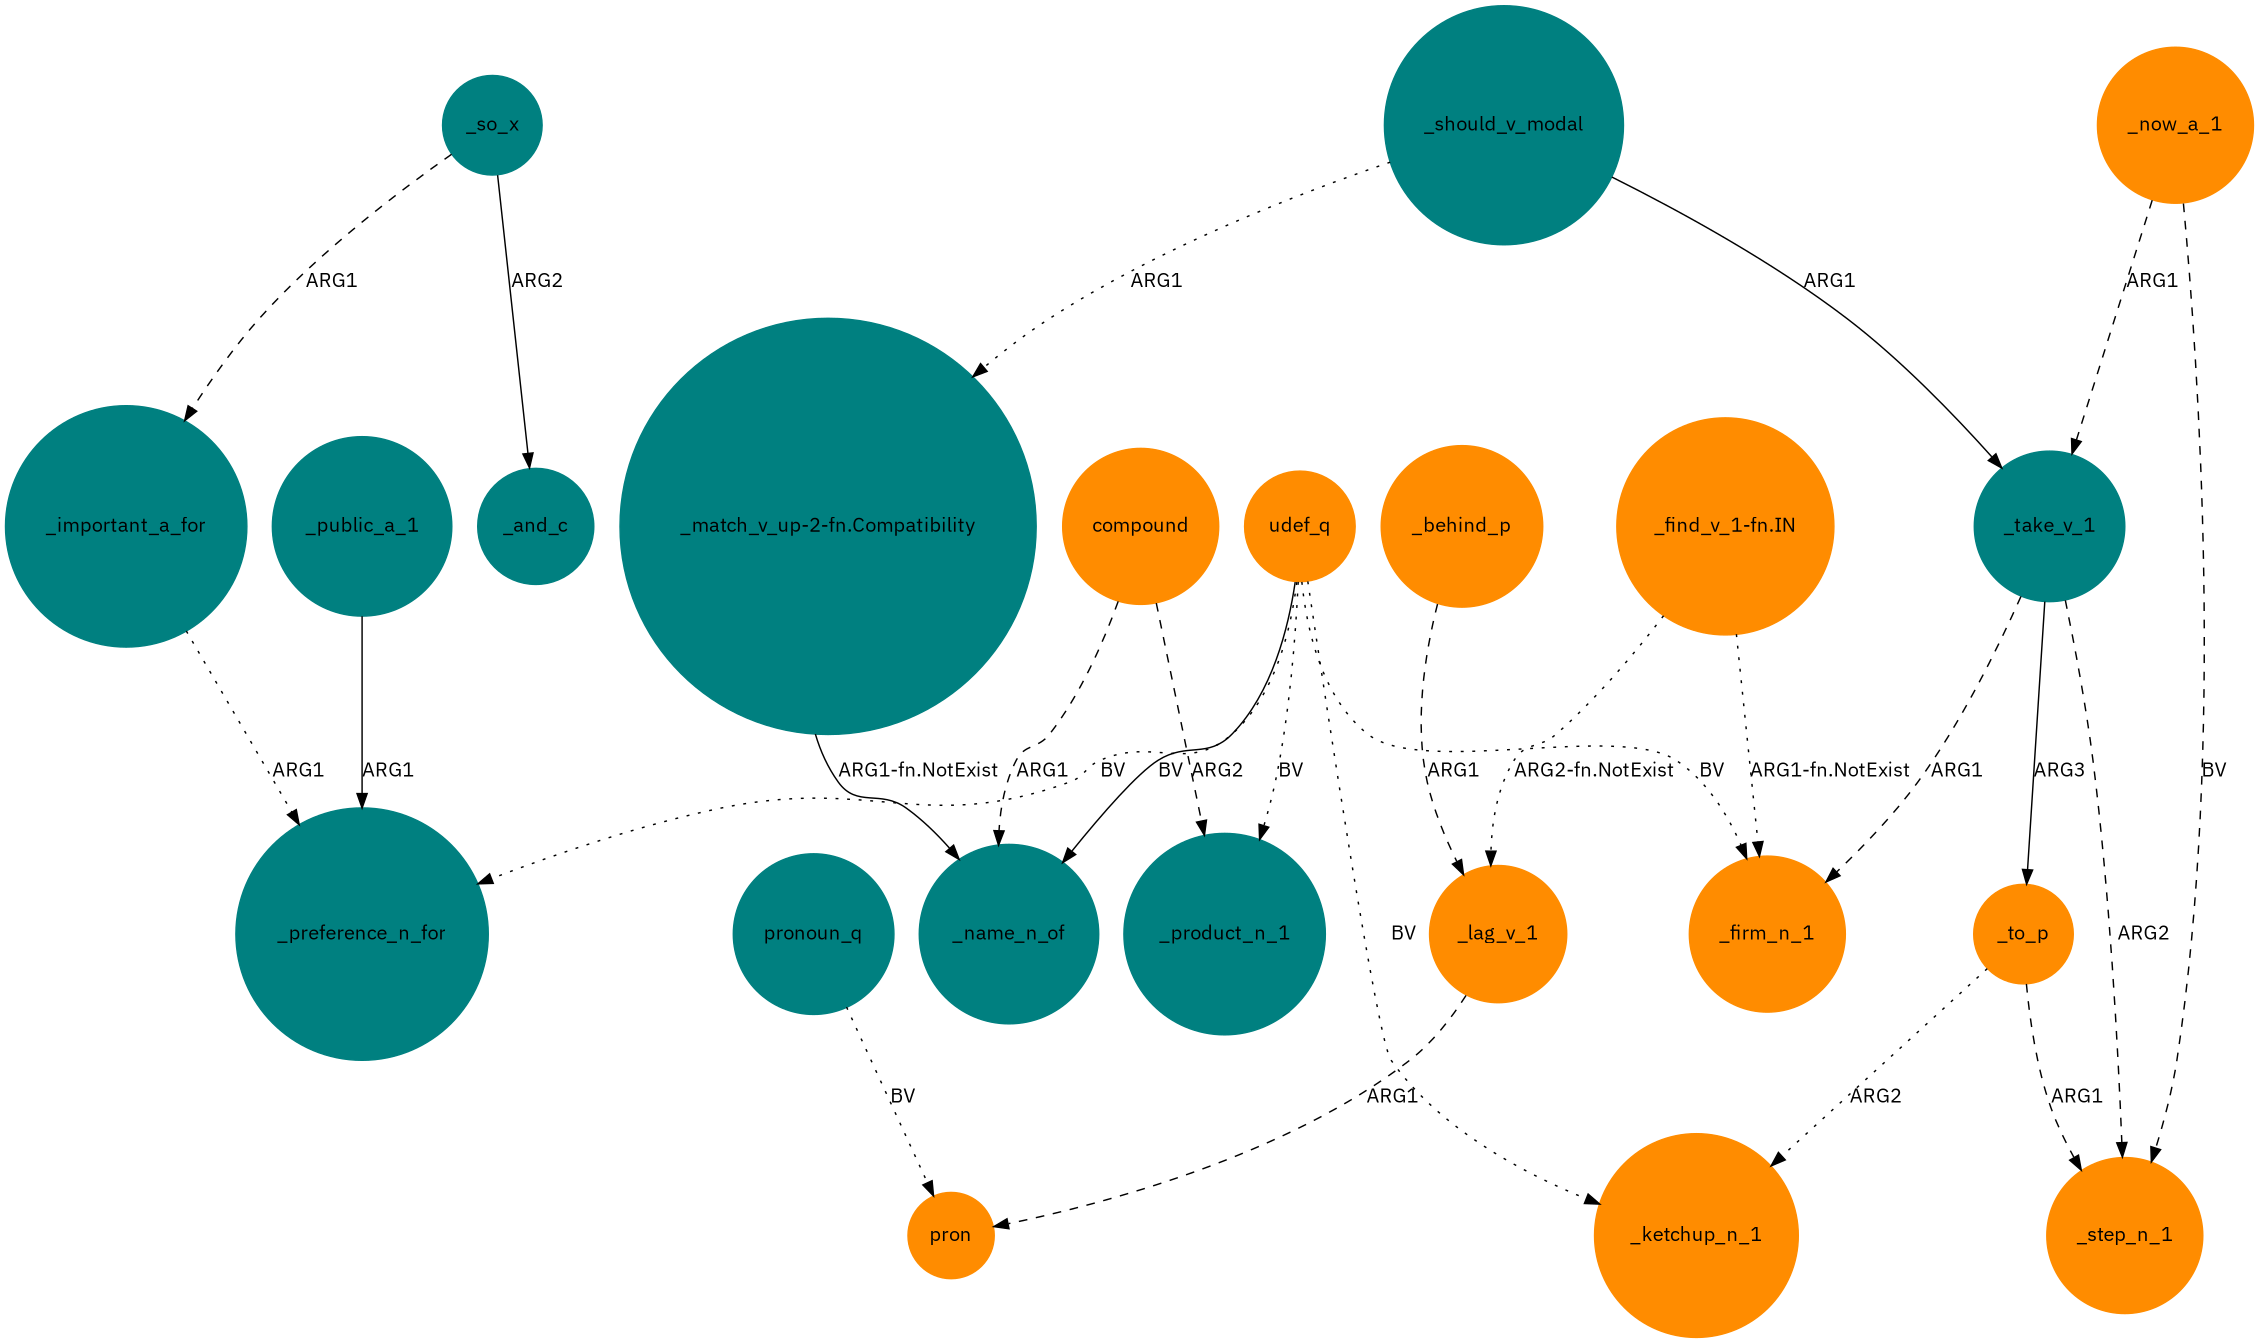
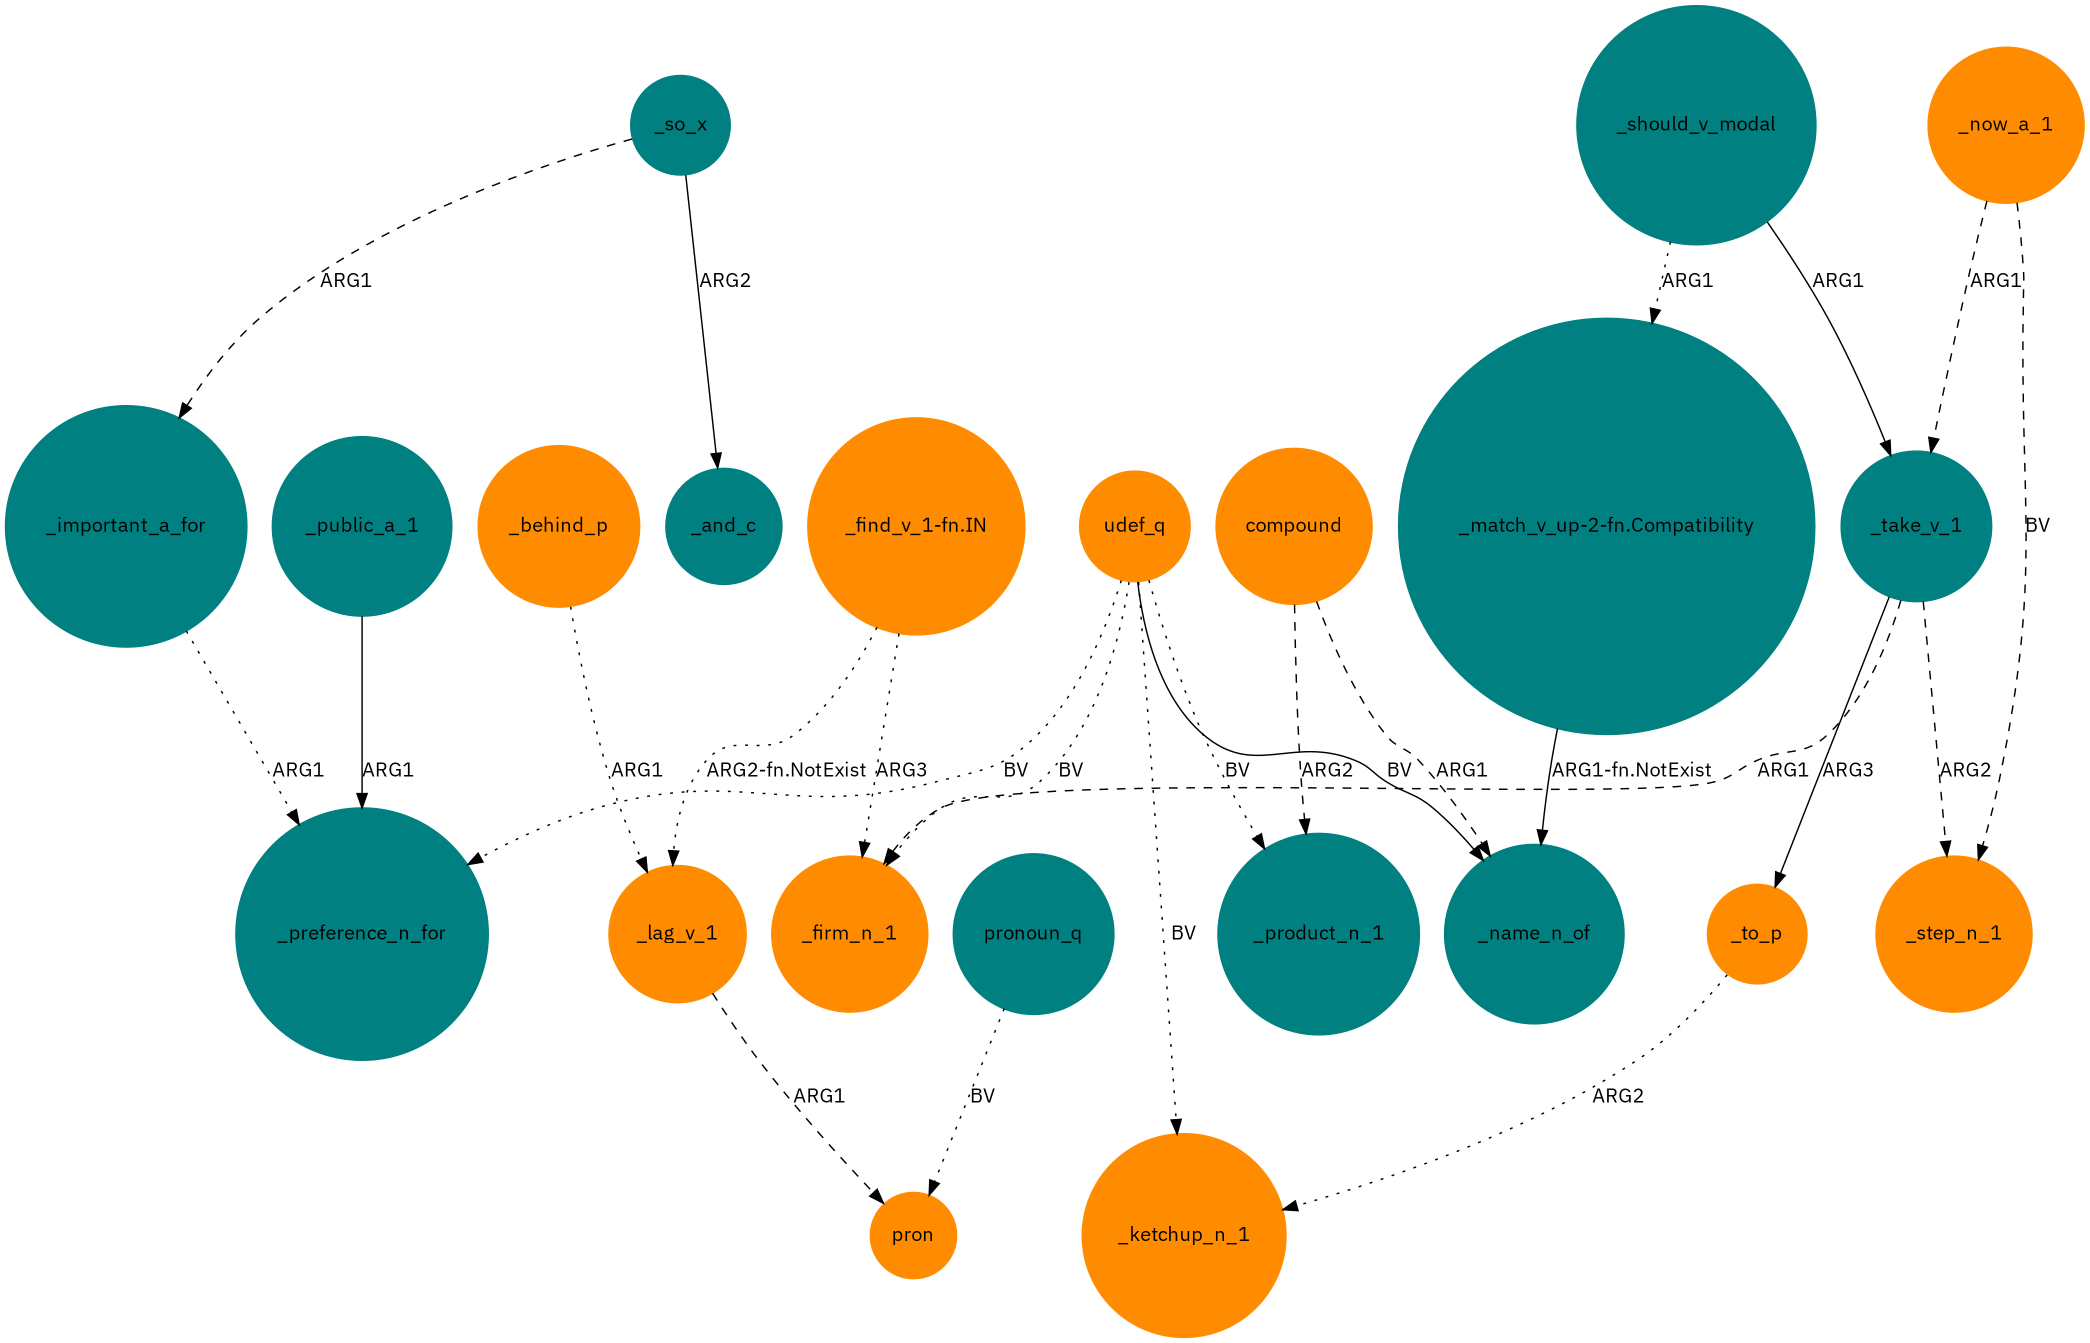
(1421, 735) -> (598, 735)
(1831, 771) -> (903, 771)
(2041, 1073) -> none
